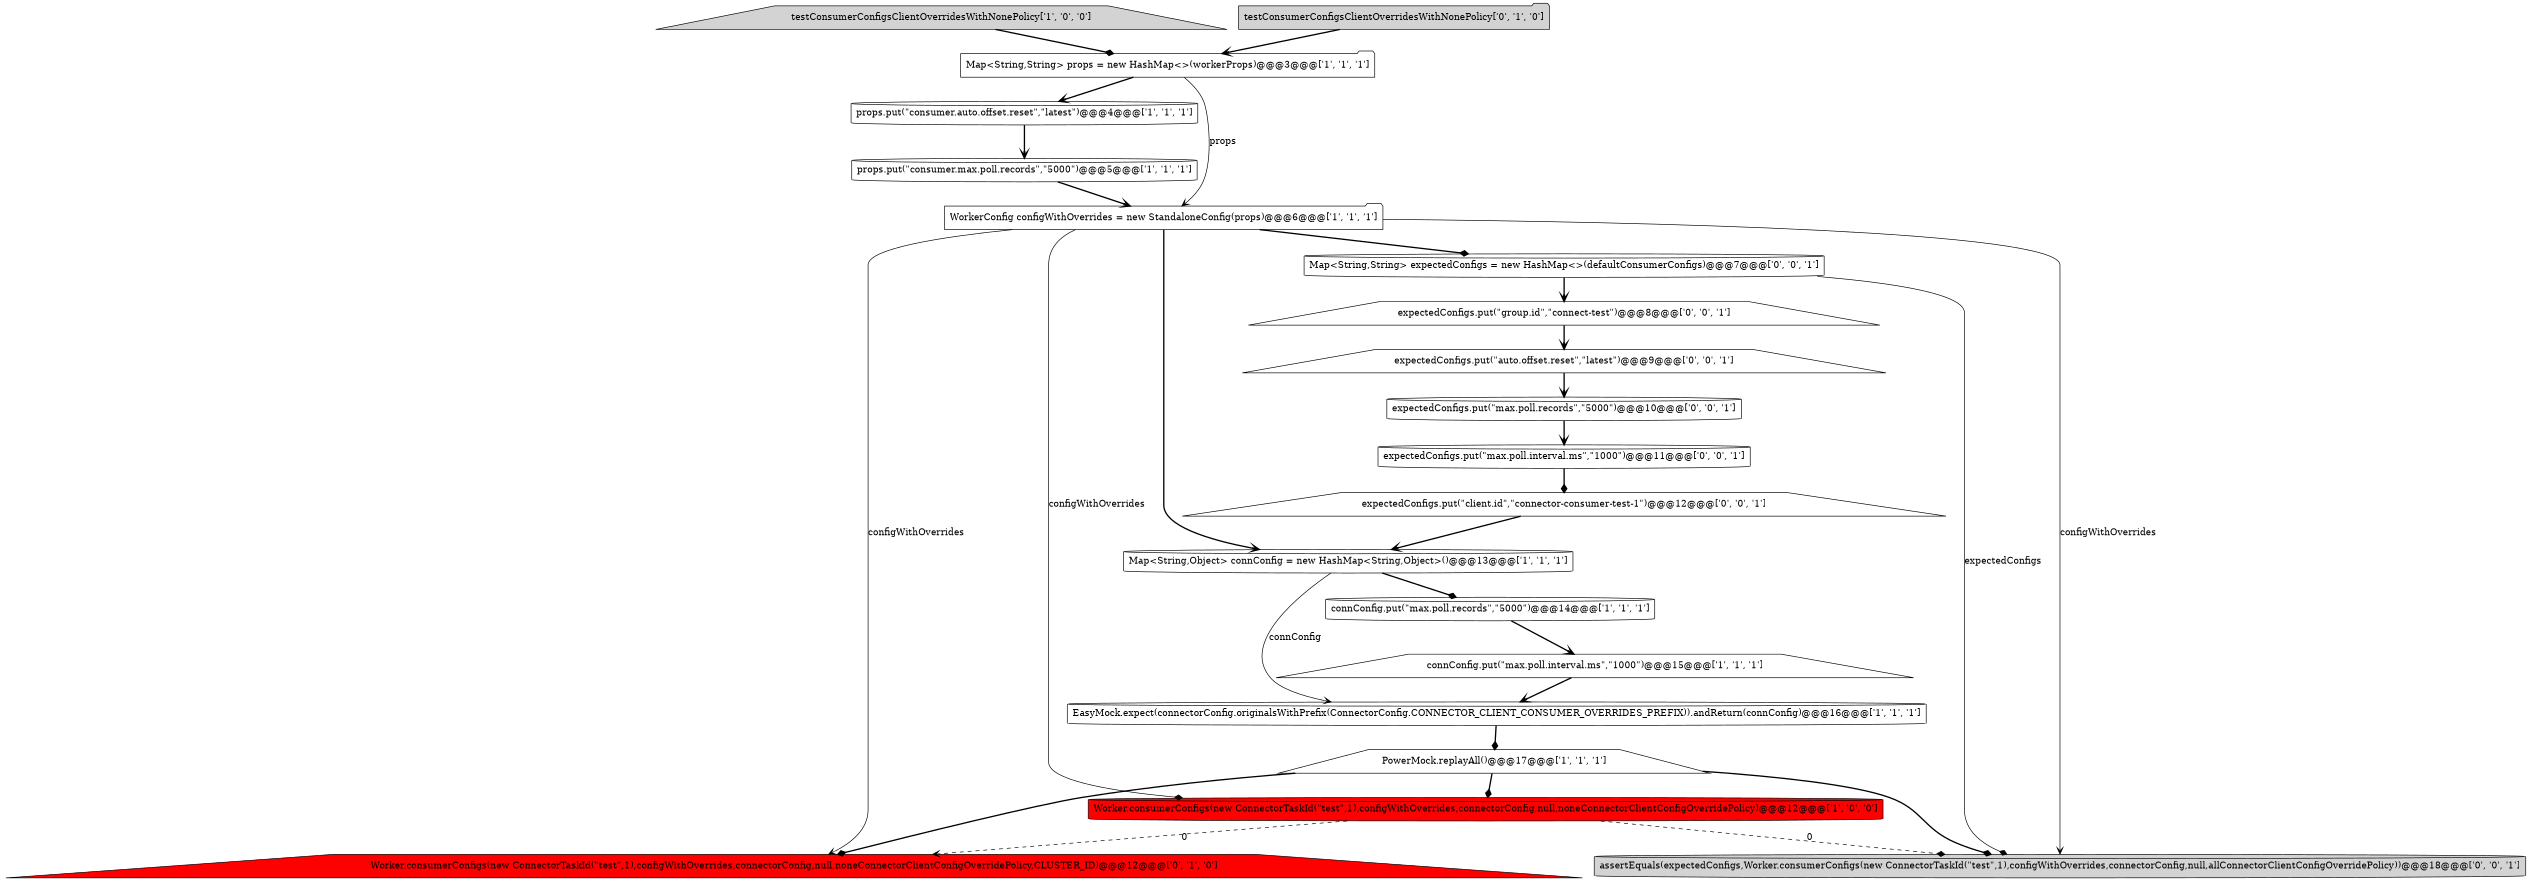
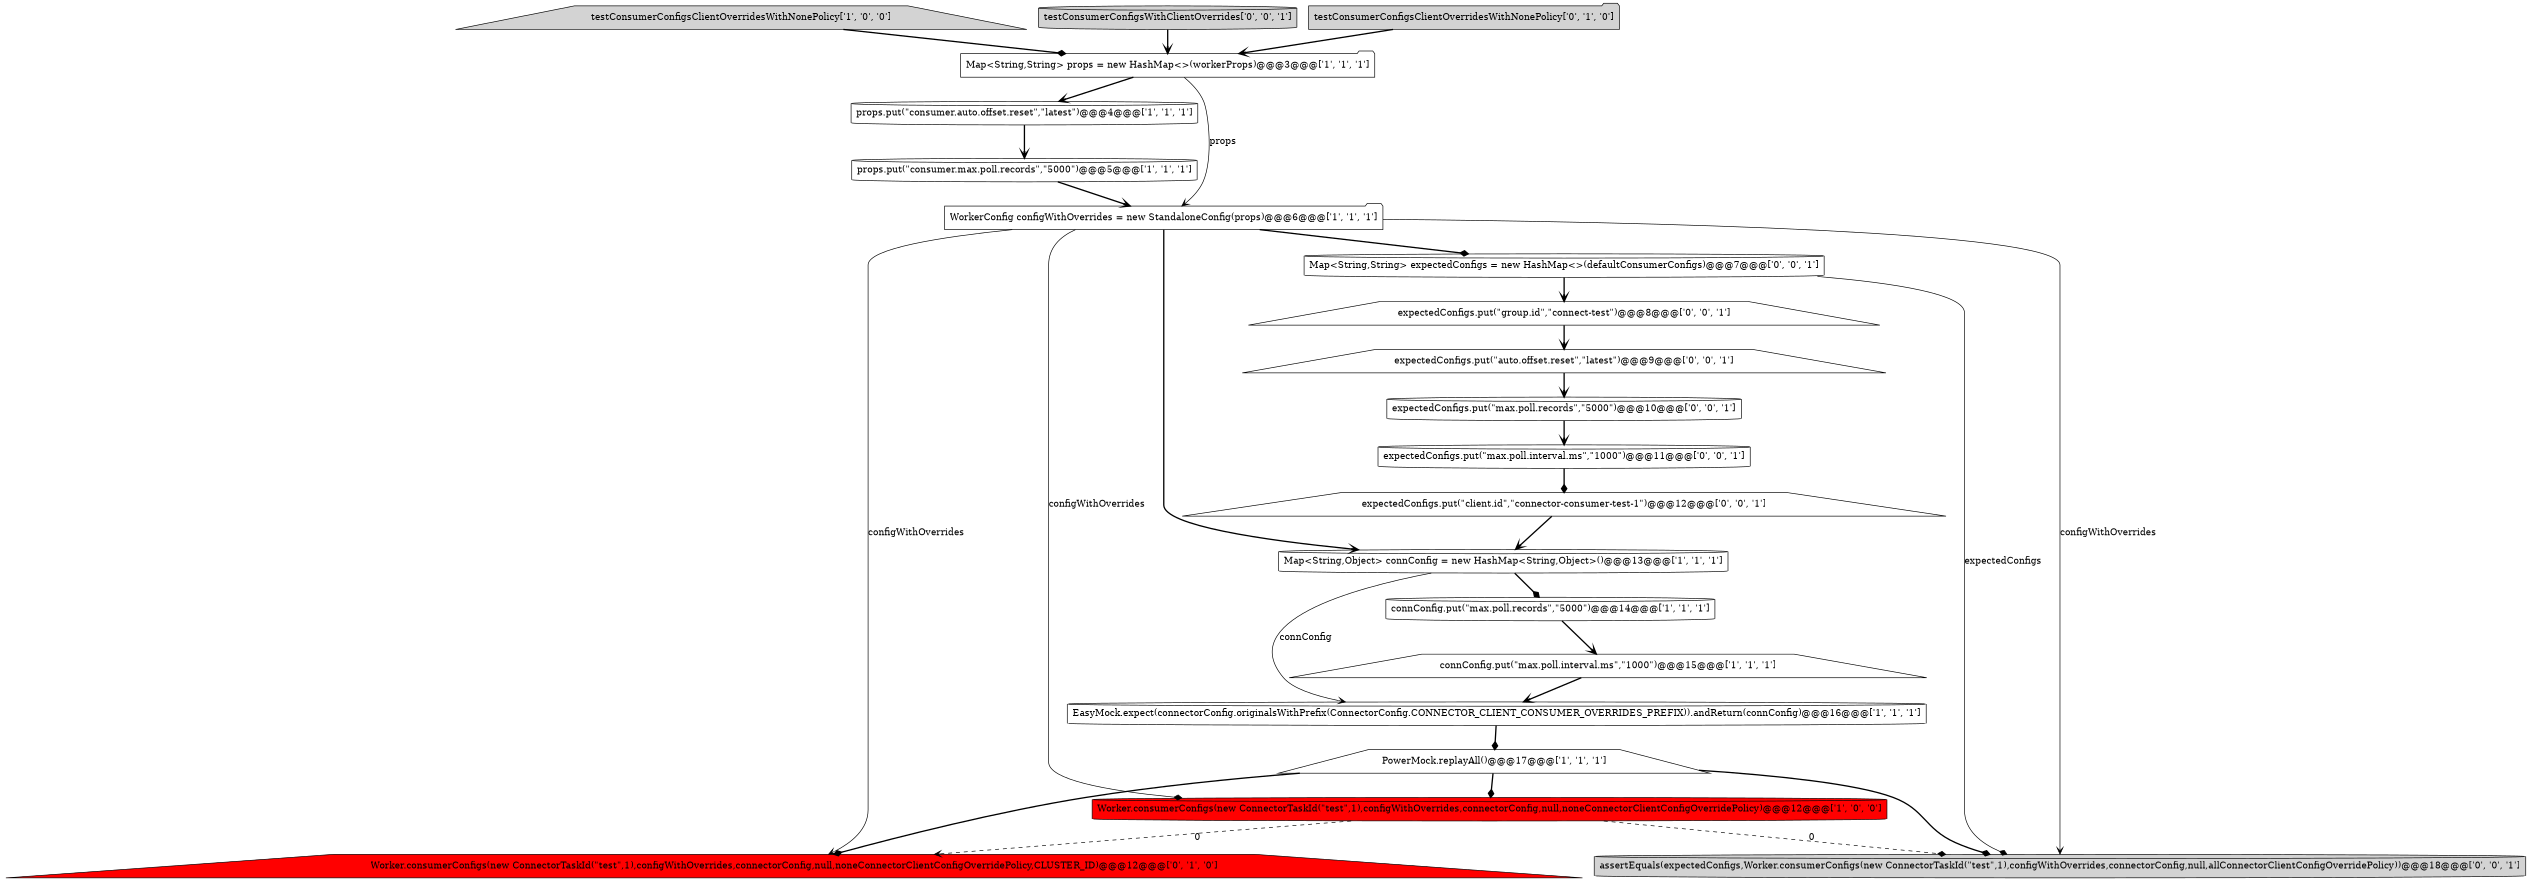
none -> (1168, 18)
